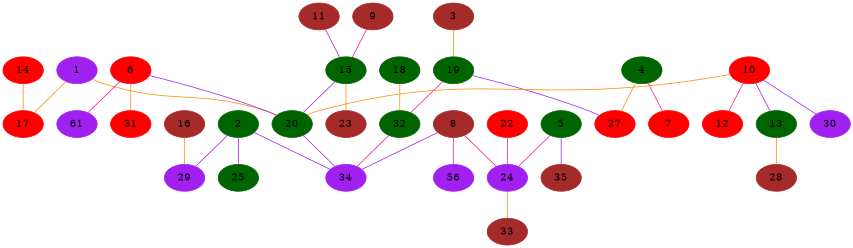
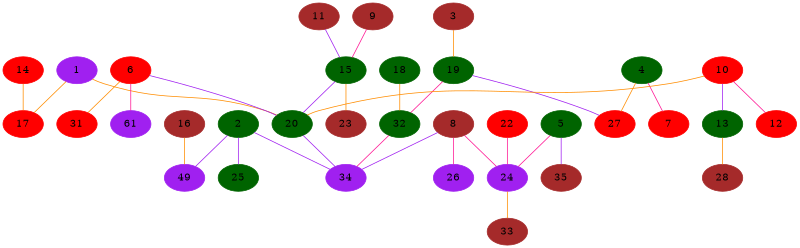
(830, 124) -> none
(185, 178) -> (185, 178)
(454, 178) -> (454, 178)
